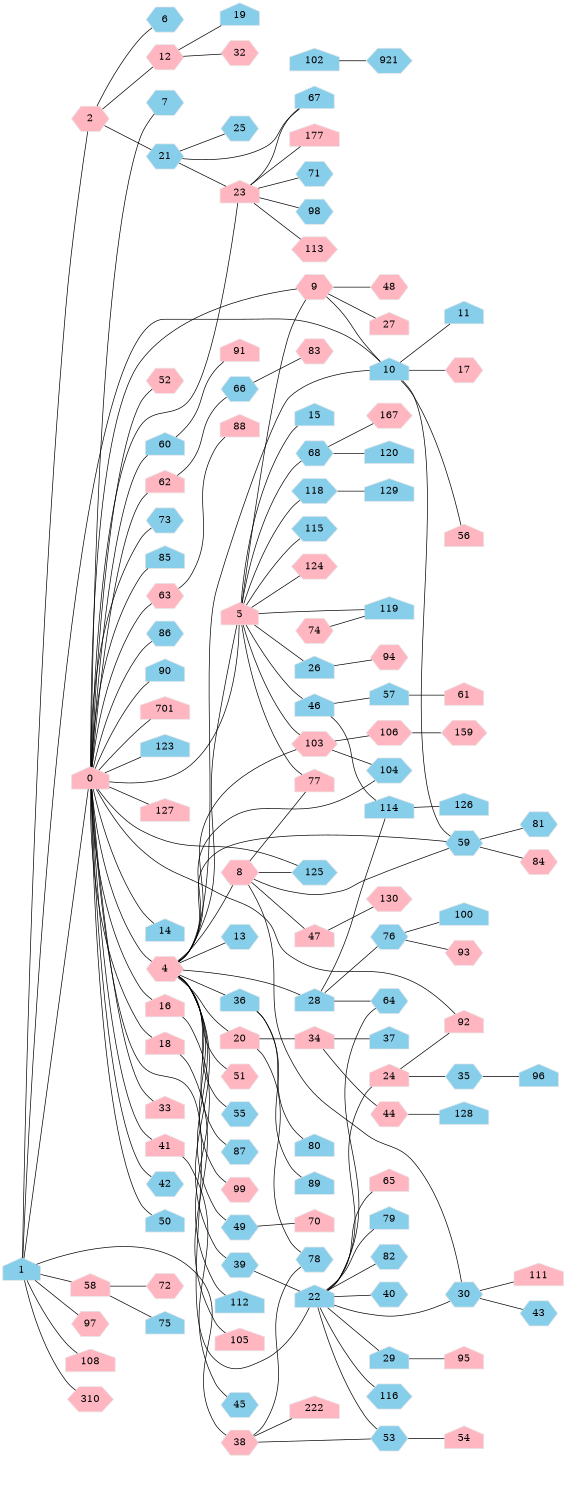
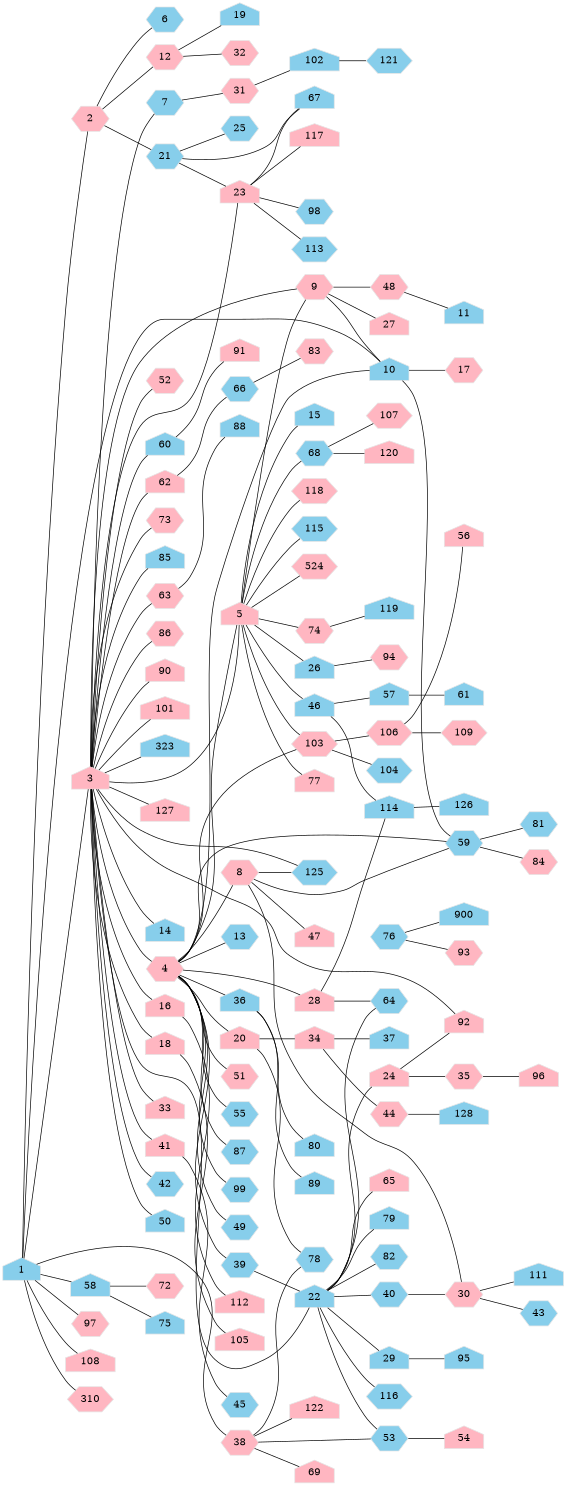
(389, 61) -> (389, 61)
none -> (240, 91)
(315, 136) -> (315, 136)
(315, 174) -> none
(315, 249) -> (315, 249)
(425, 343) -> (426, 300)
(389, 416) -> (389, 416)
(240, 427) -> (240, 427)
(439, 449) -> (446, 640)
(389, 453) -> (389, 453)
(315, 491) -> (315, 491)
(389, 491) -> none
(165, 520) -> (165, 520)
(315, 567) -> (315, 567)
(312, 611) -> (278, 623)
(165, 634) -> (165, 634)
(165, 671) -> (165, 671)
(464, 695) -> (464, 695)
(165, 709) -> (165, 709)
(464, 733) -> (464, 733)
(165, 747) -> (165, 747)
(90, 779) -> (90, 779)
(227, 821) -> none
(278, 826) -> none
(389, 899) -> none
(464, 915) -> (464, 915)
(354, 967) -> none
(315, 1001) -> (315, 1001)
(464, 1077) -> (464, 1077)
(539, 1077) -> (539, 1077)
(240, 1190) -> (240, 1190)
(315, 1222) -> none
(539, 1276) -> (539, 1276)
(90, 1286) -> (90, 1286)
(464, 1295) -> (464, 1295)
(240, 1303) -> (240, 1303)
(393, 1316) -> (427, 1295)
(464, 1359) -> (464, 1359)
(315, 1408) -> (315, 1408)
none -> (315, 1473)
